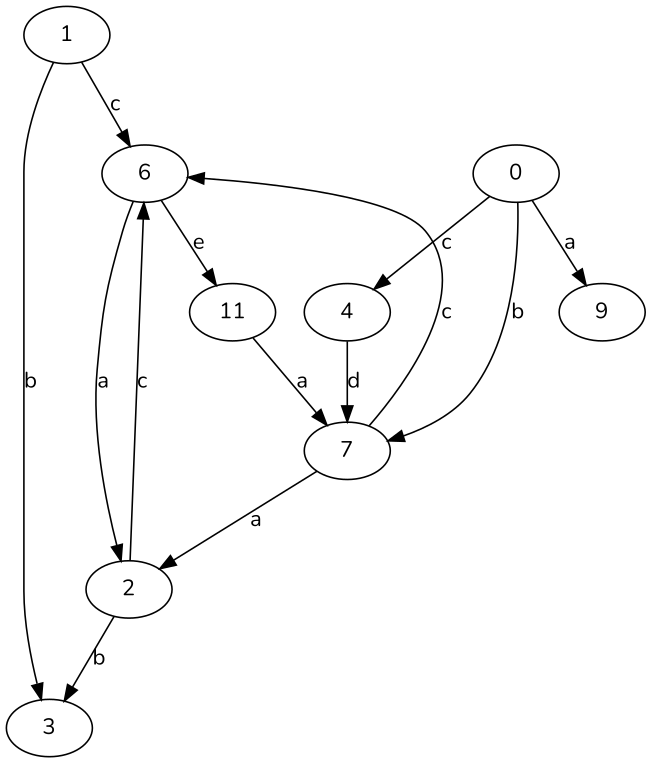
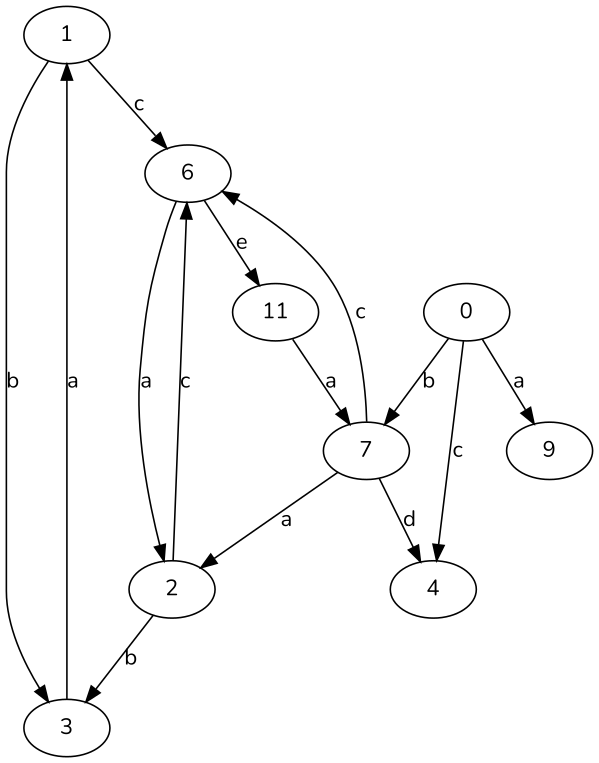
(347, 374) -> (396, 513)
none -> (67, 390)
